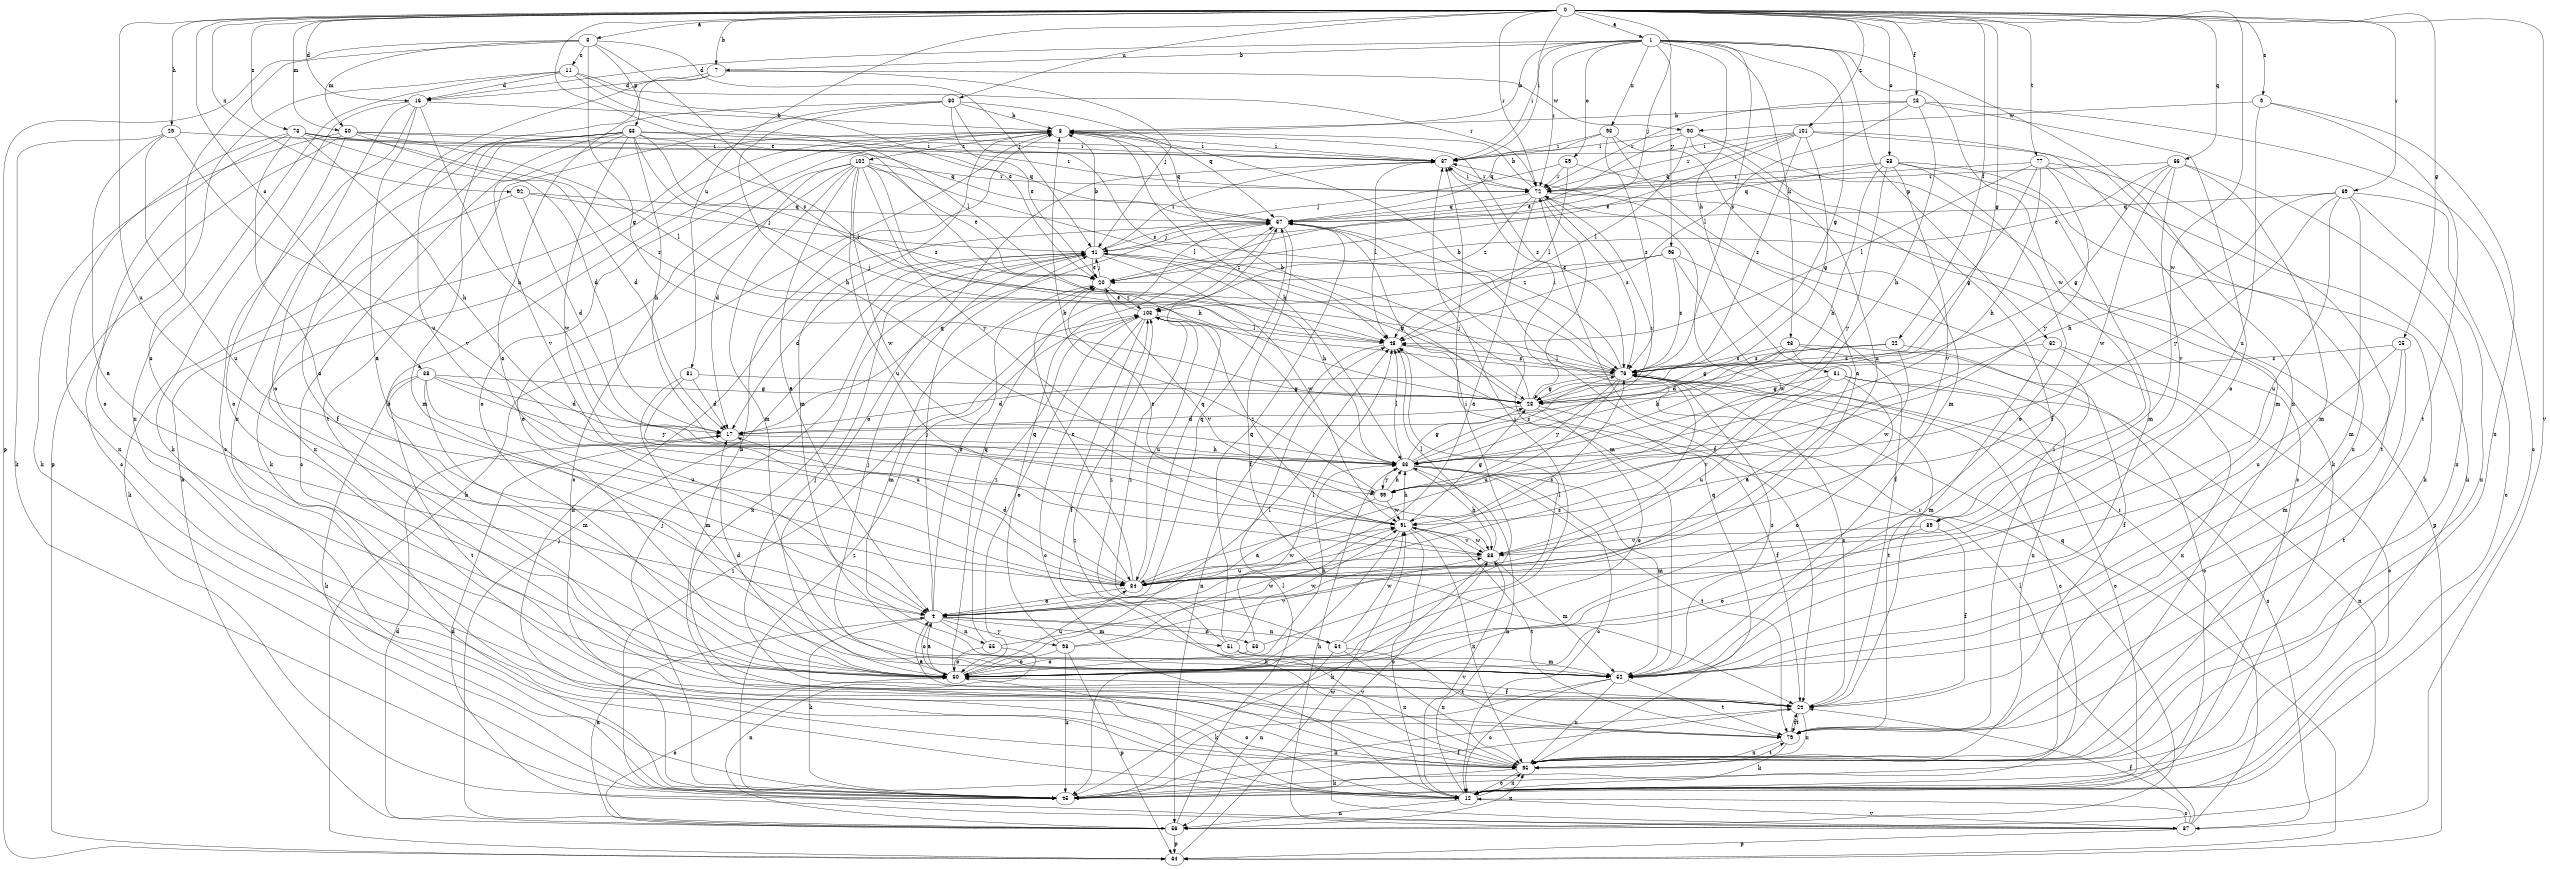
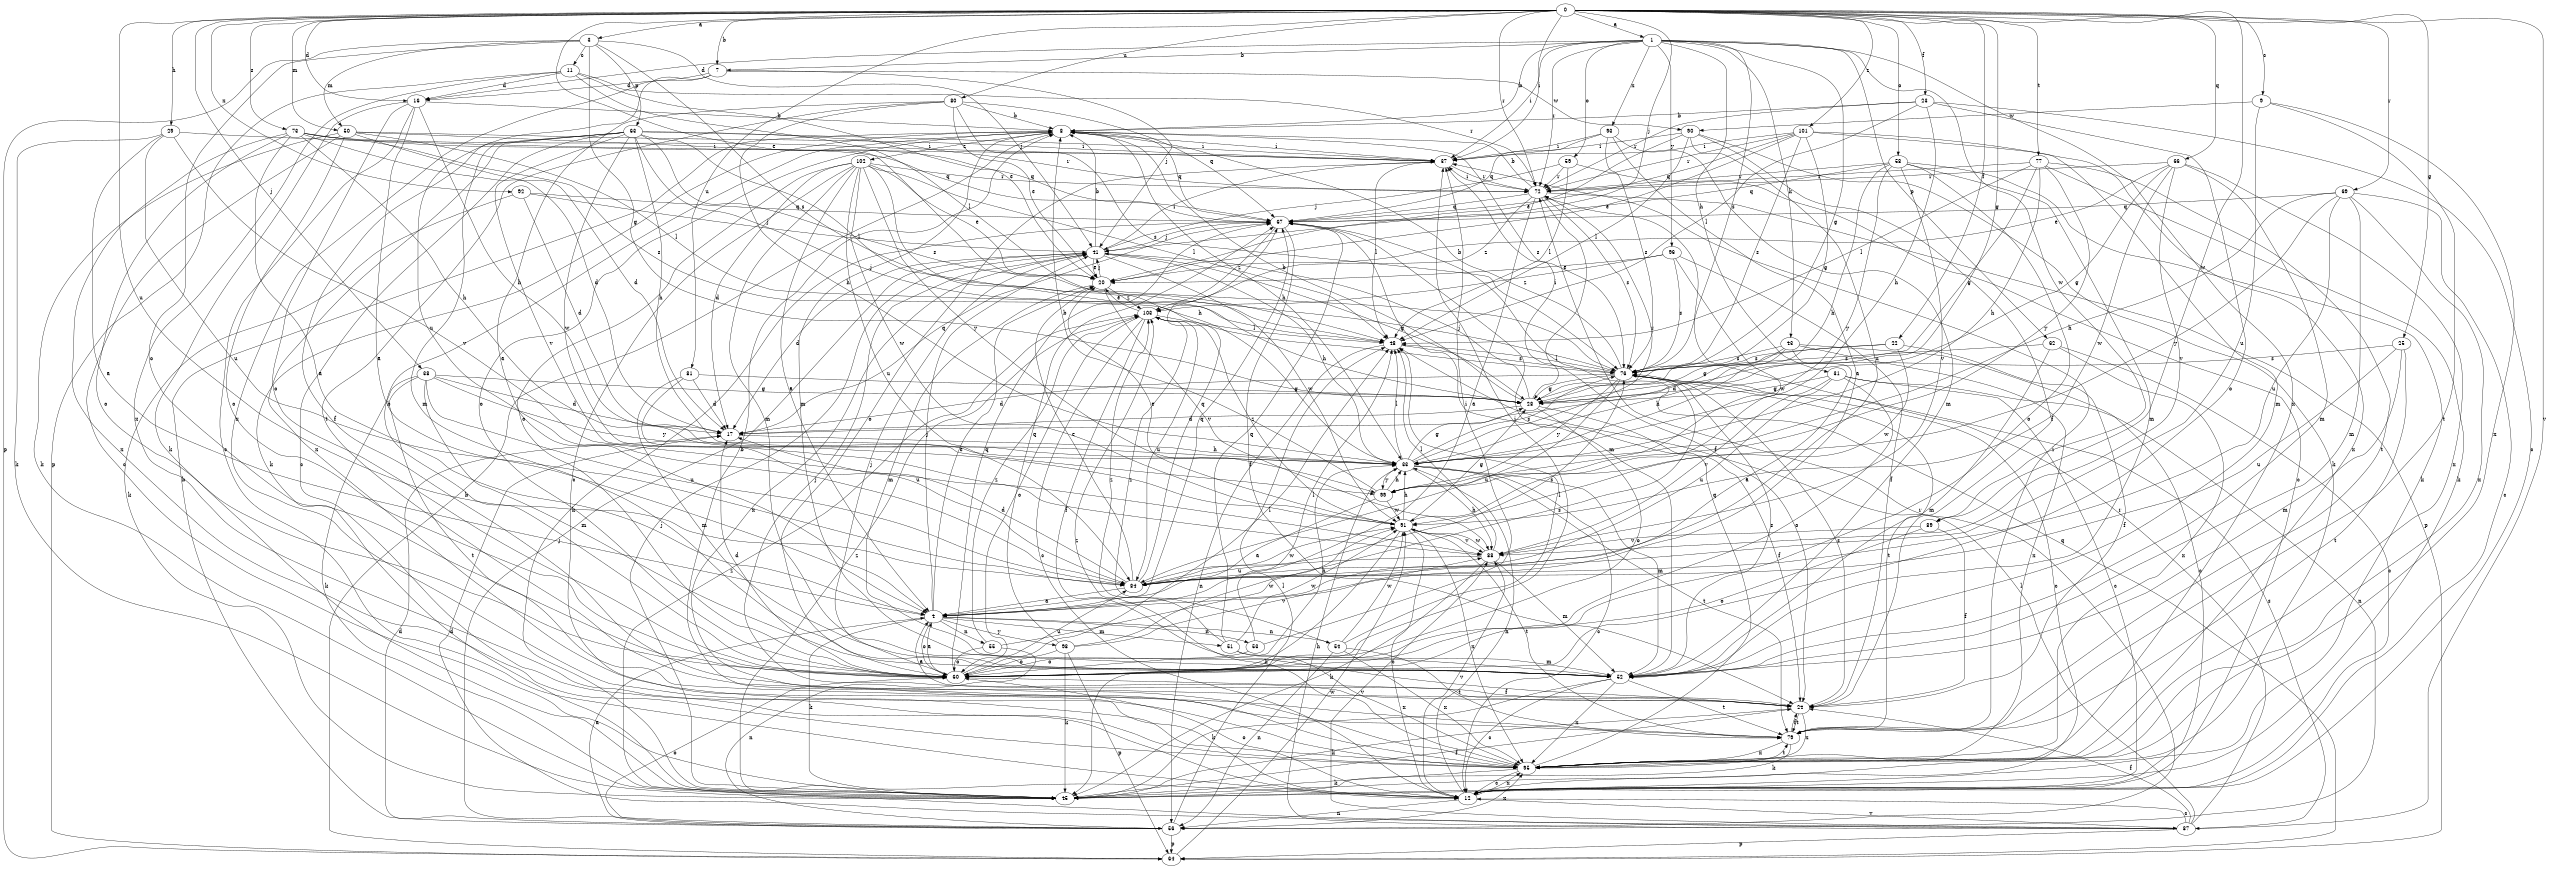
(265, 192) -> (272, 192)
